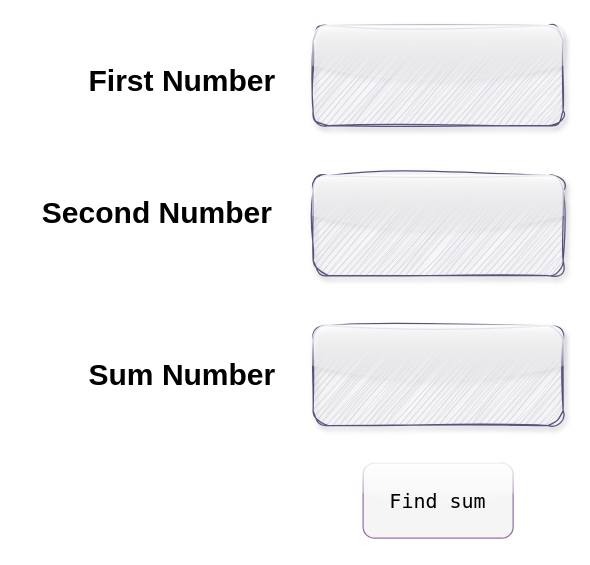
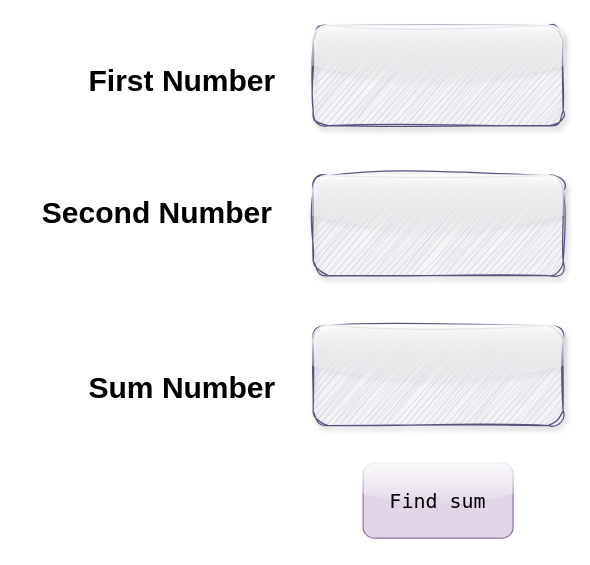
(182, 376) -> (182, 388)
(438, 501) -> (438, 501)
